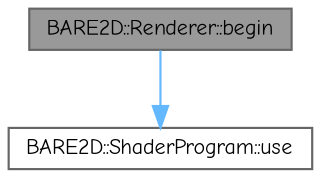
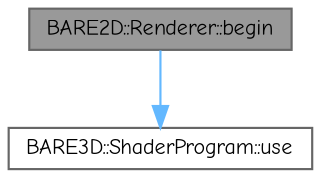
(160, 149) -> (160, 149)
